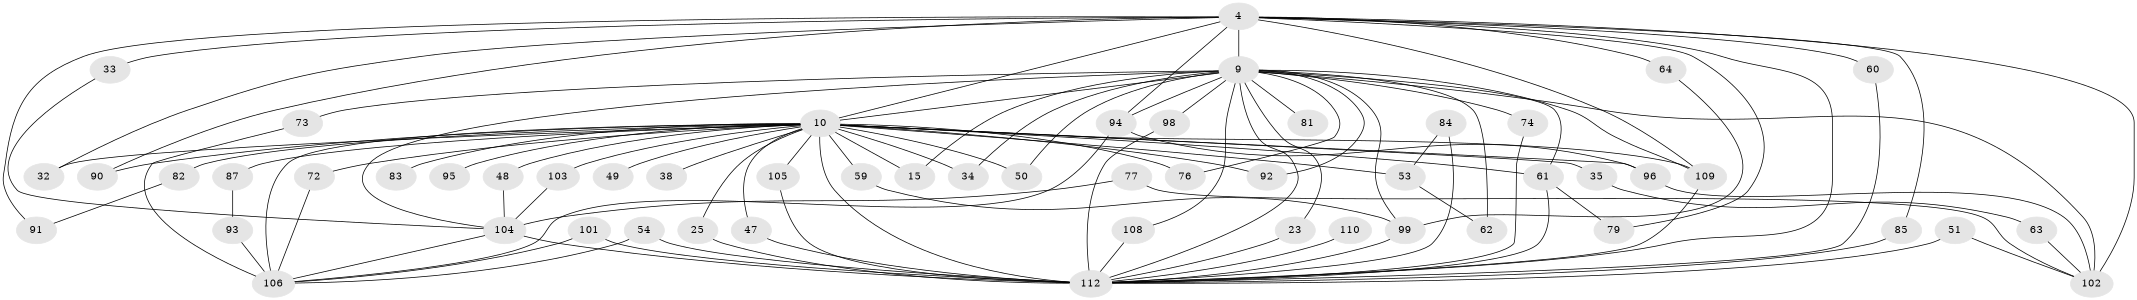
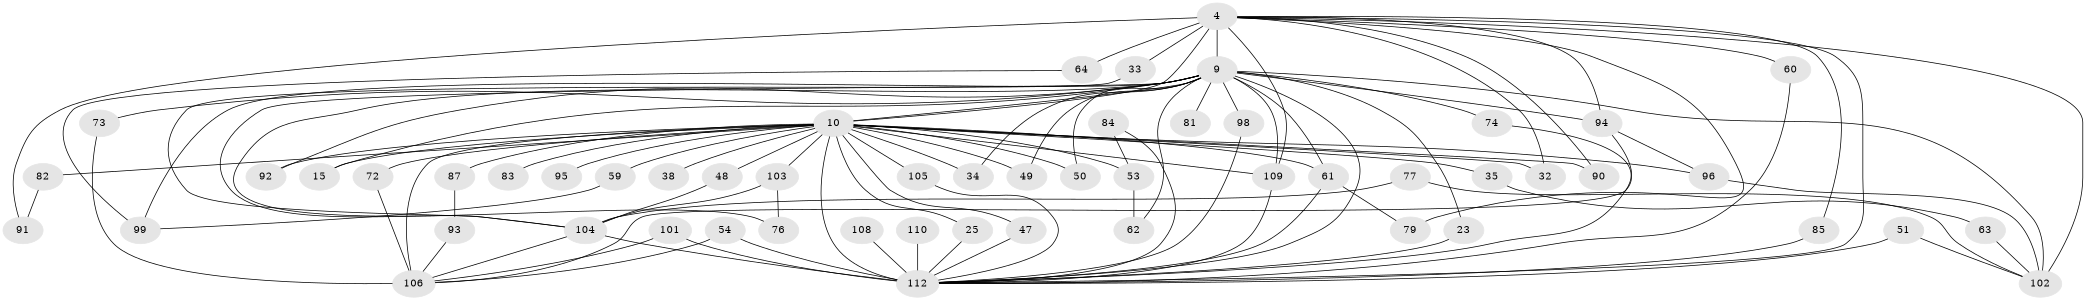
(1007, 135) -> (778, 197)
(1222, 172) -> (1078, 105)
(1267, 268) -> none
